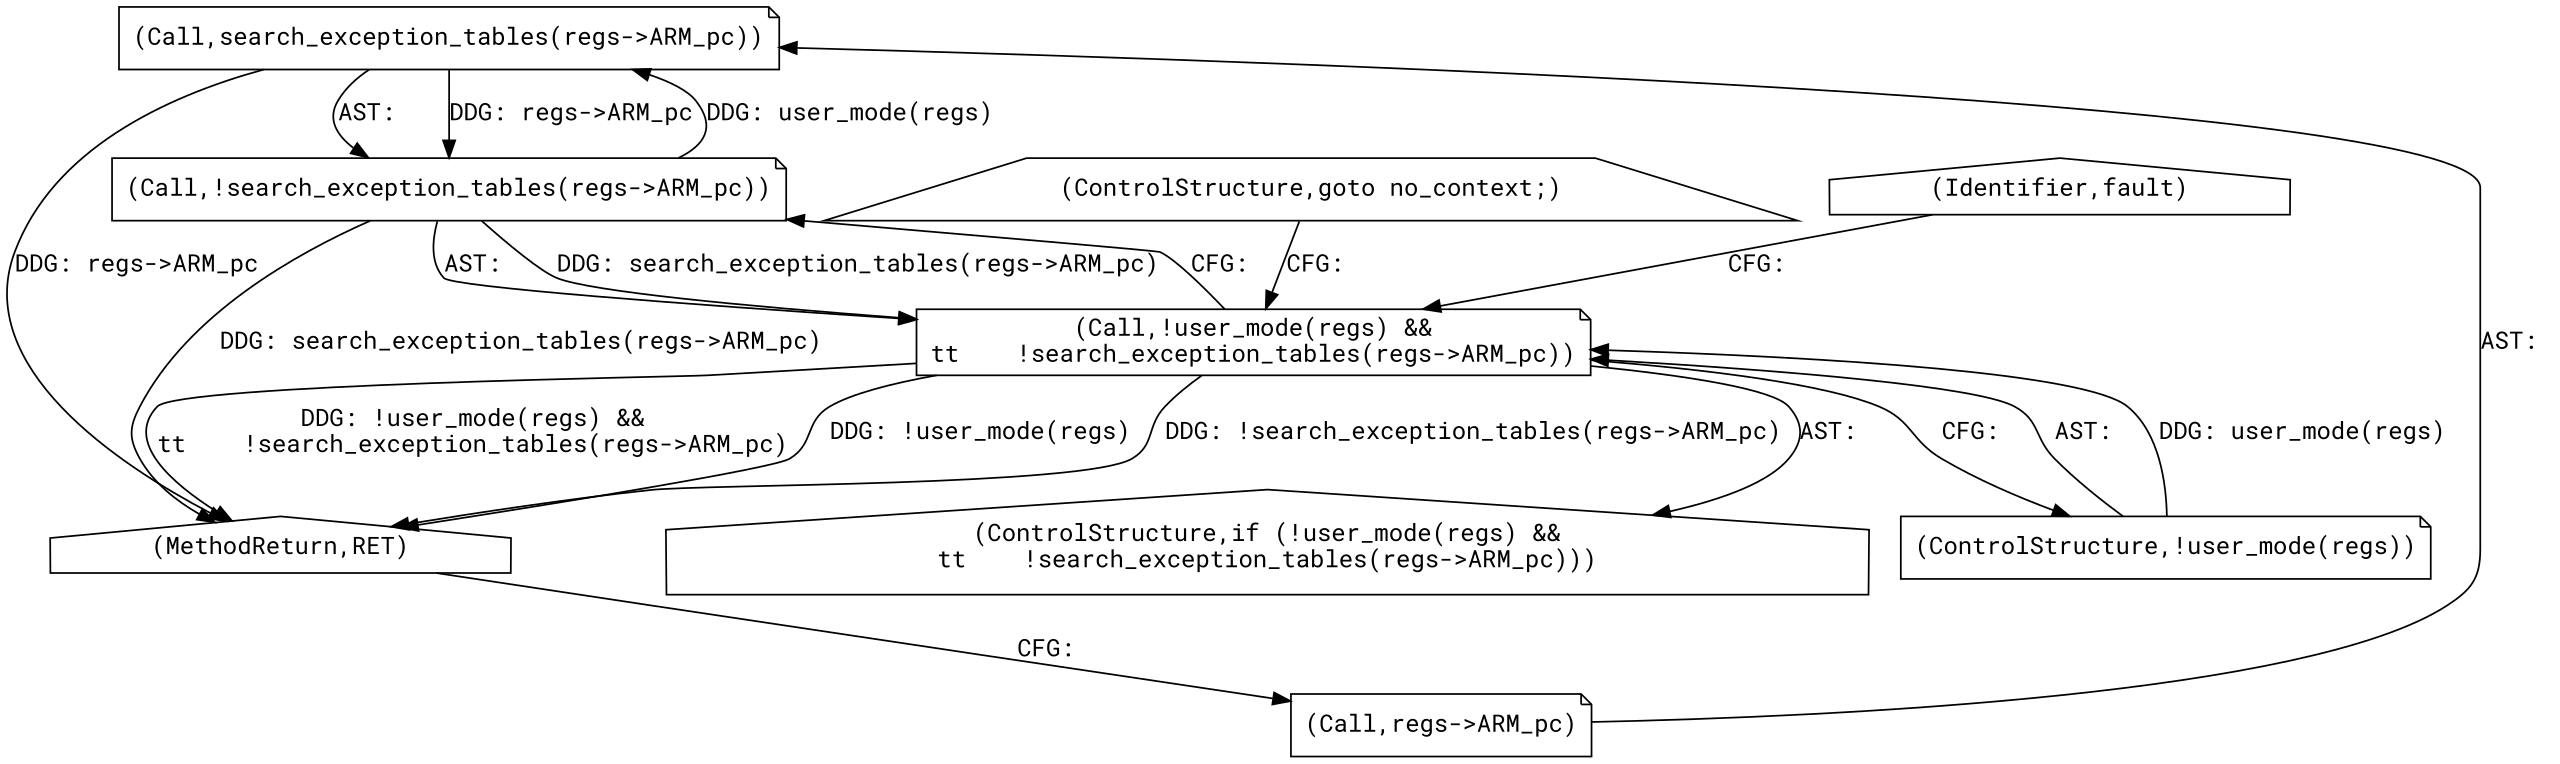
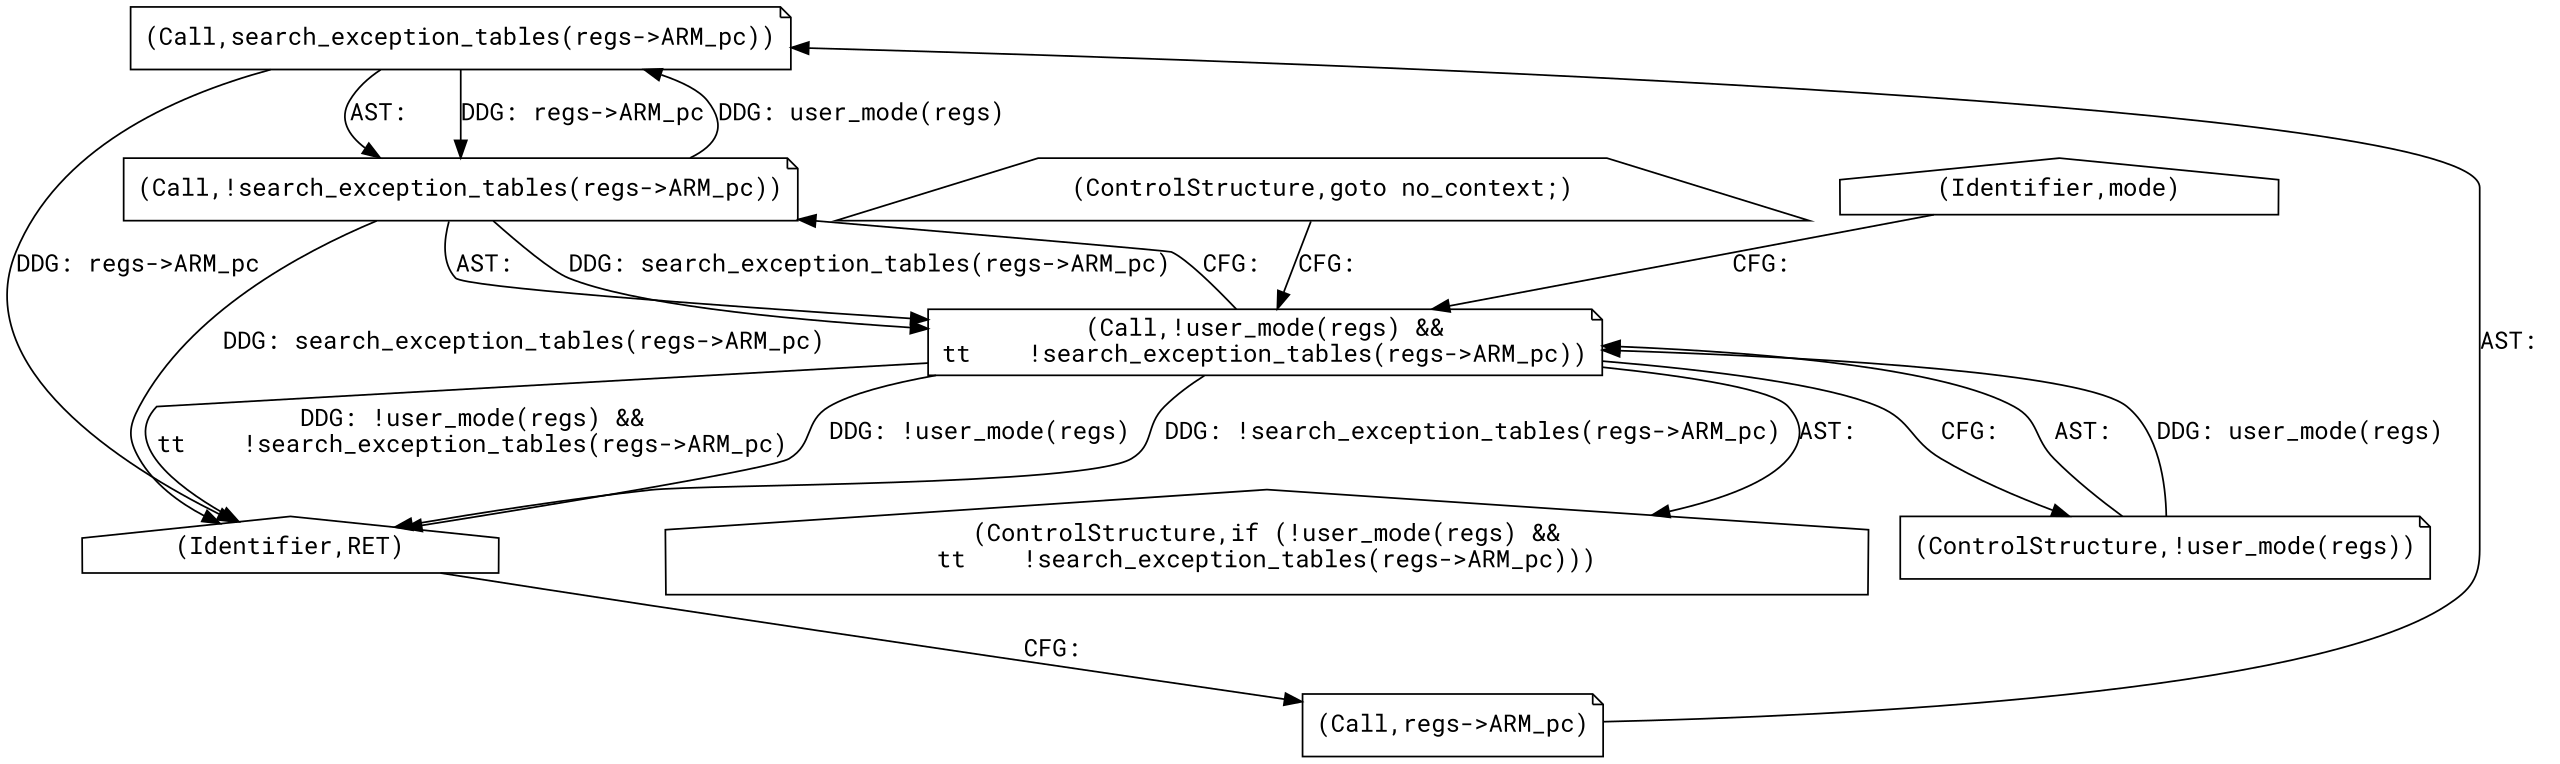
(2060, 189) -> (2059, 189)
(281, 548) -> (290, 548)
